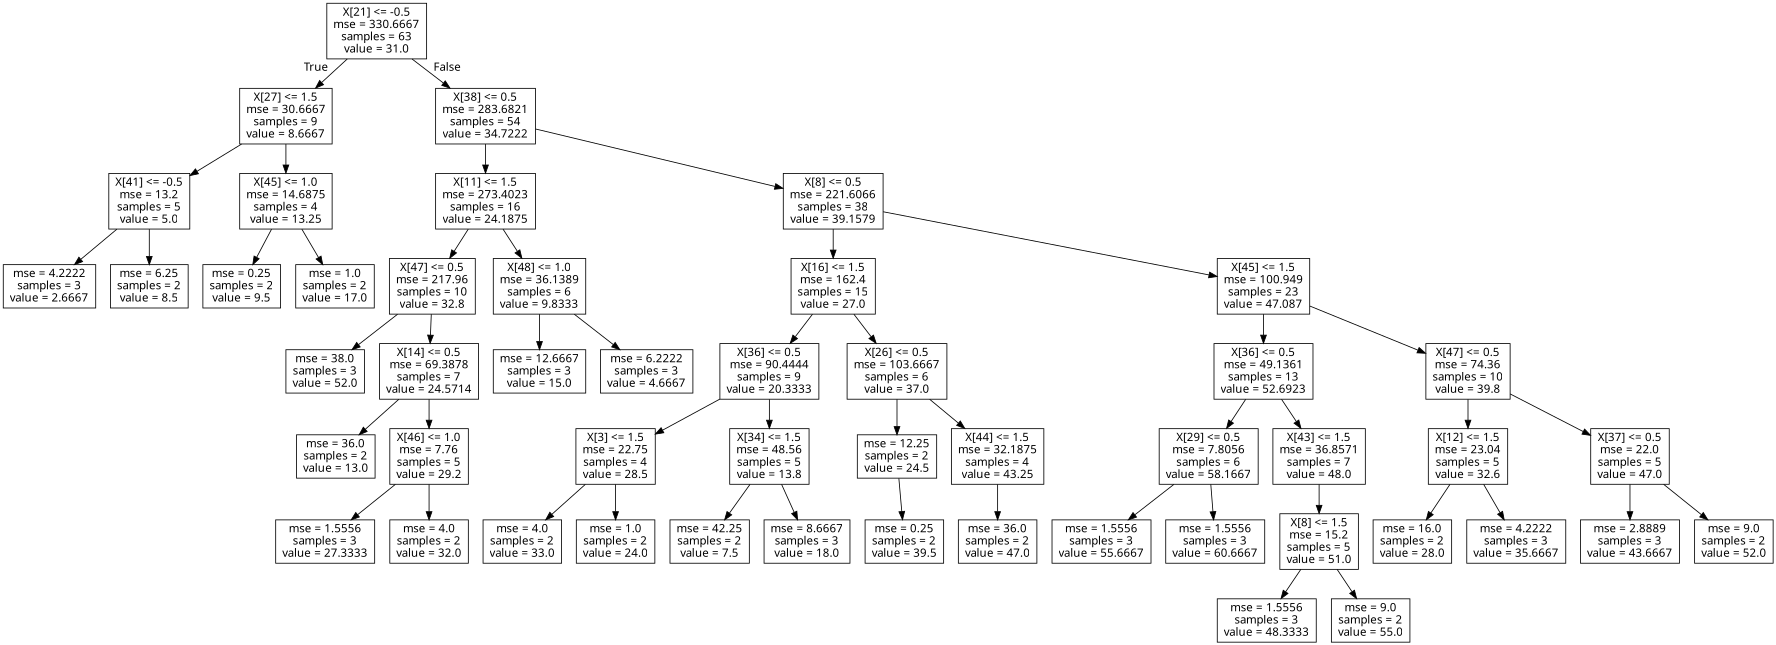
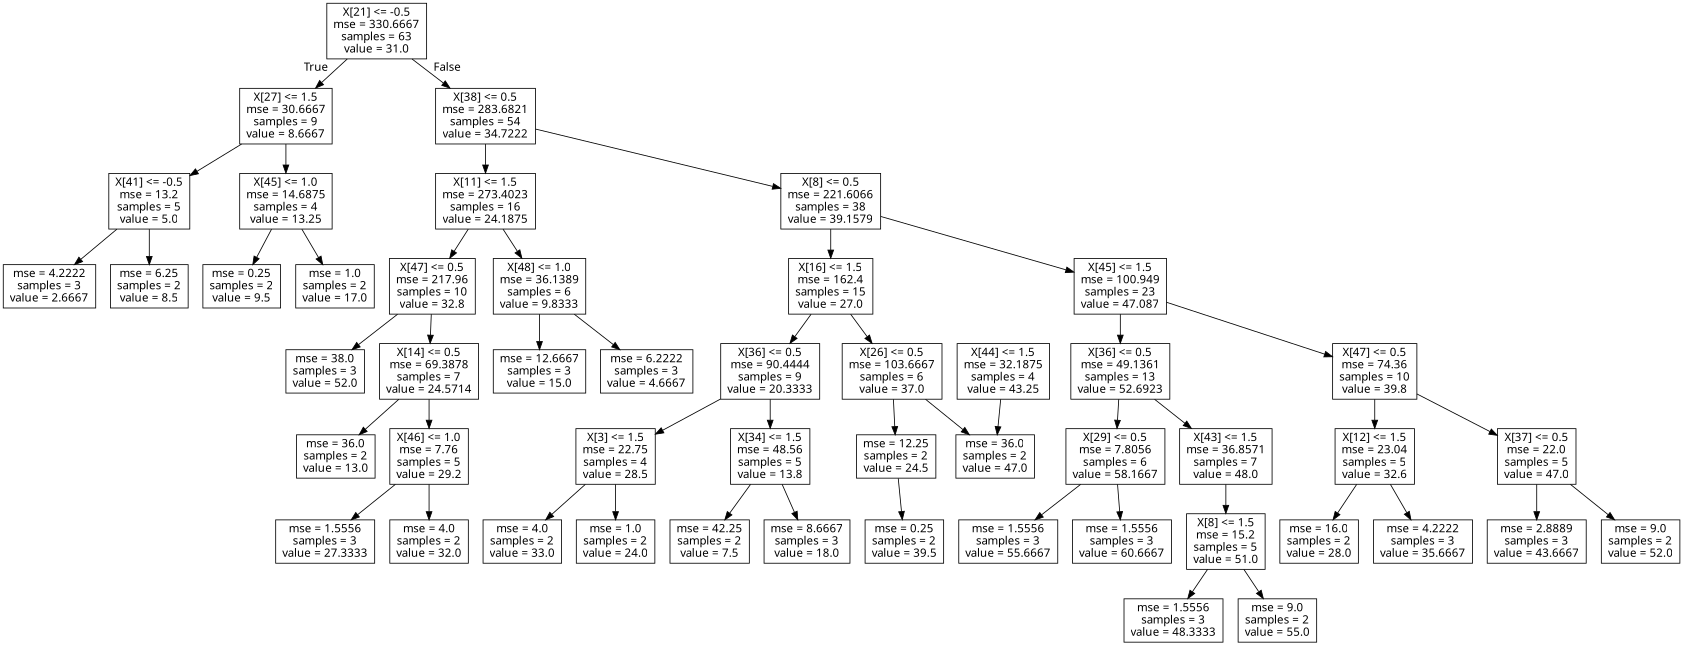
(944, 411) -> (944, 414)
